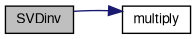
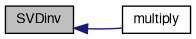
(91, 11) -> (105, 29)
